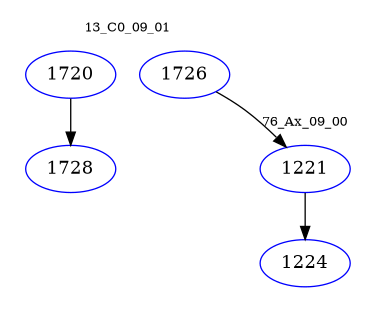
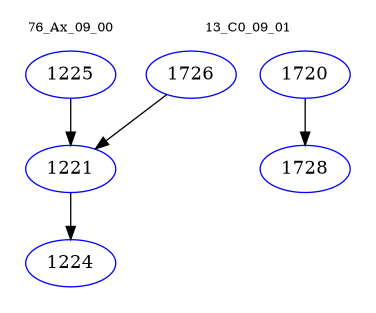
none -> (71, 75)
